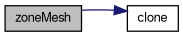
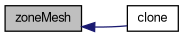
(98, 10) -> (111, 27)
